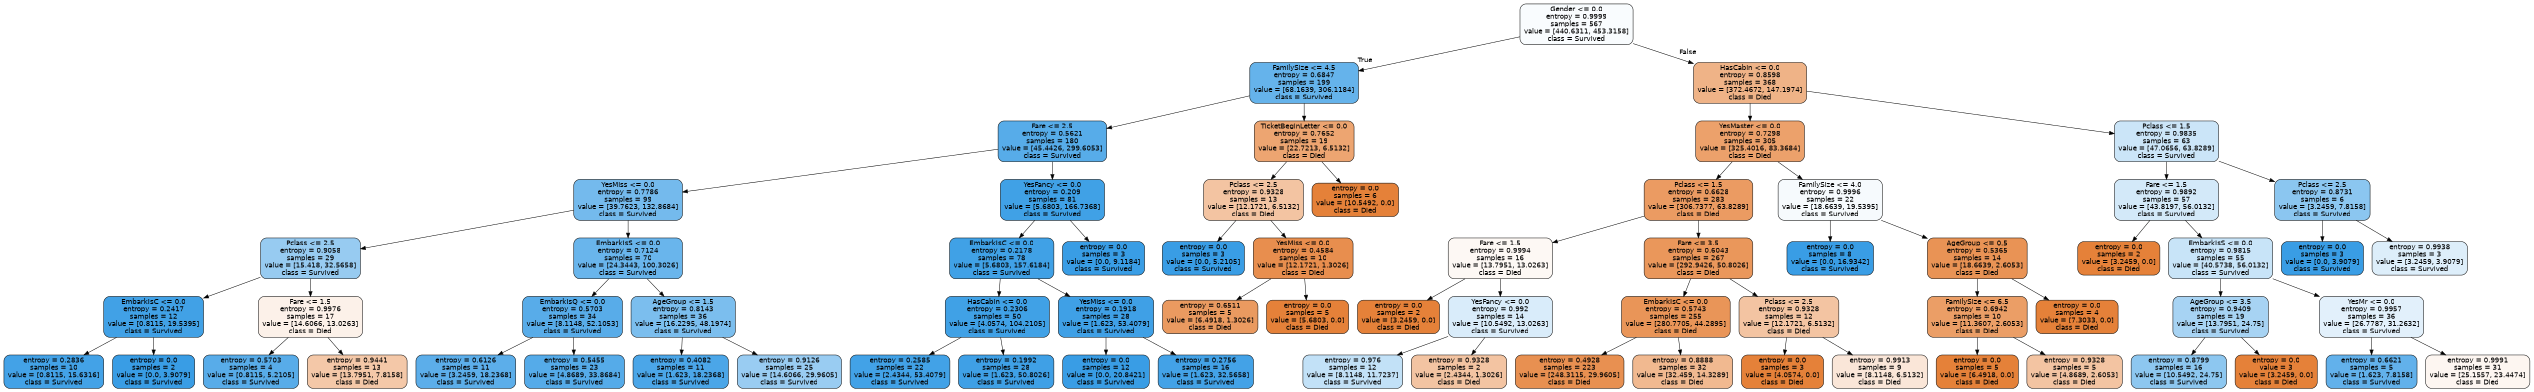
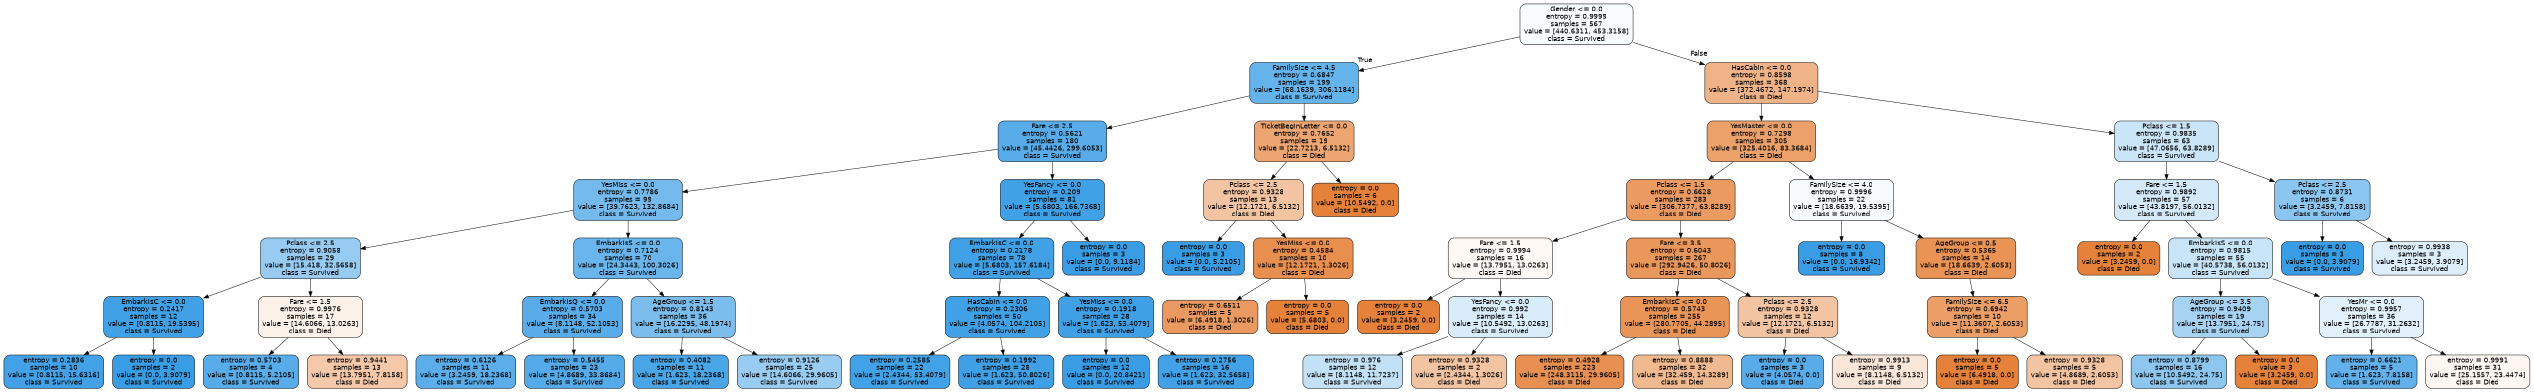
(2077, 317) -> none
(1783, 372) -> (1783, 372)
